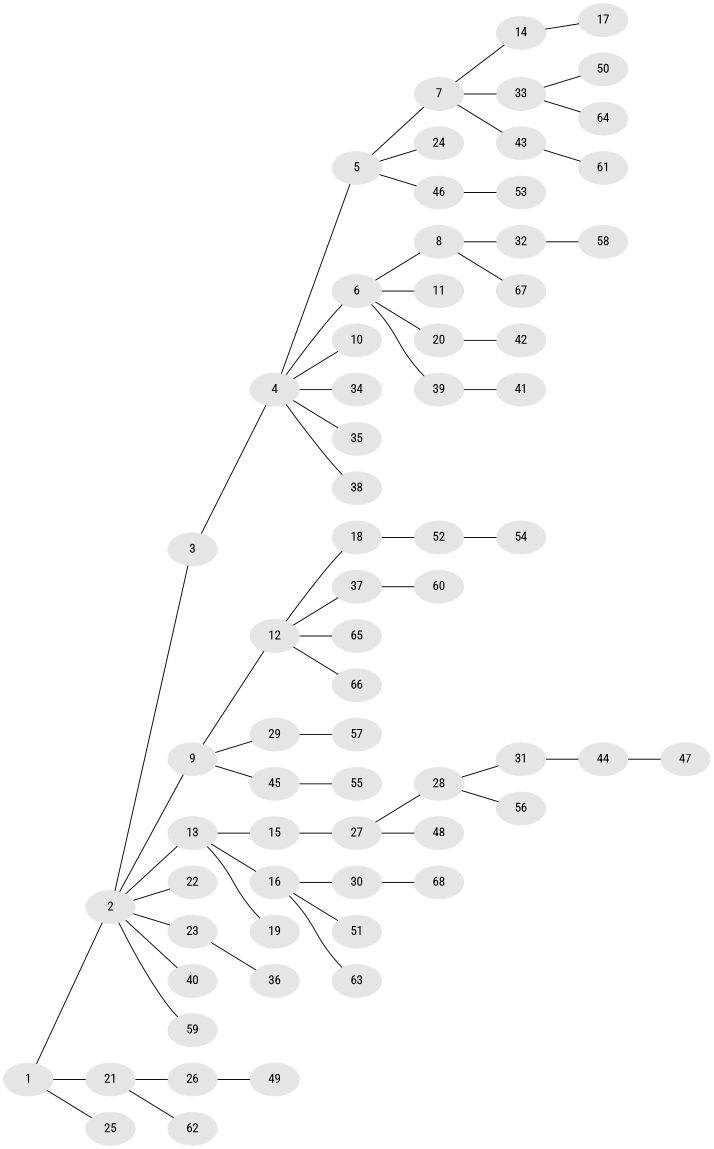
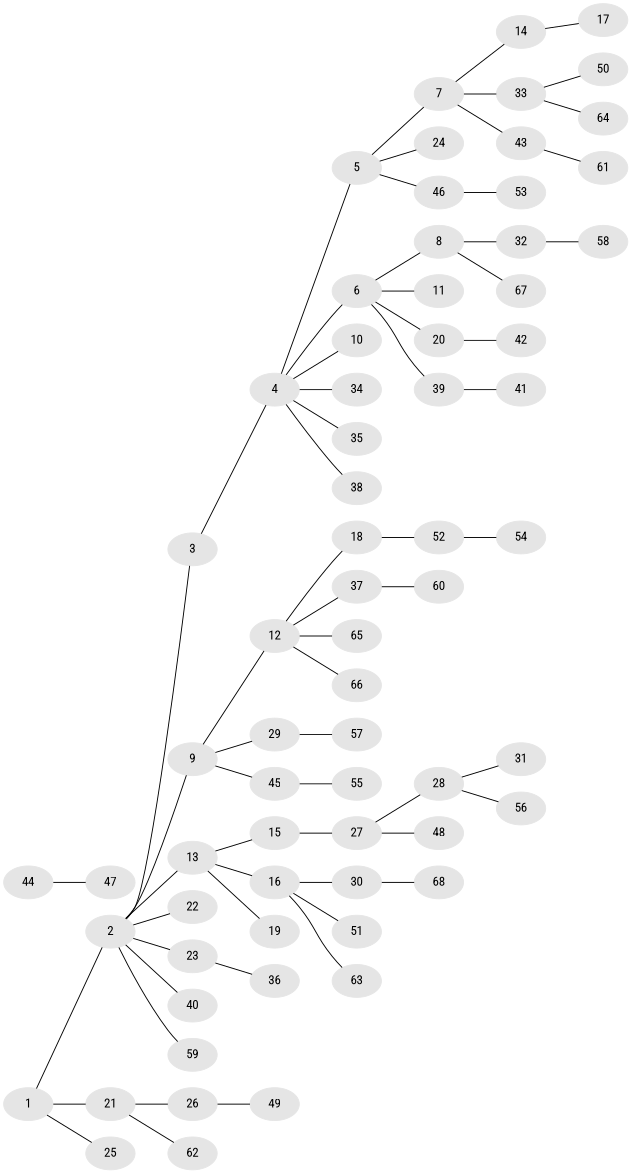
(562, 759) -> none
